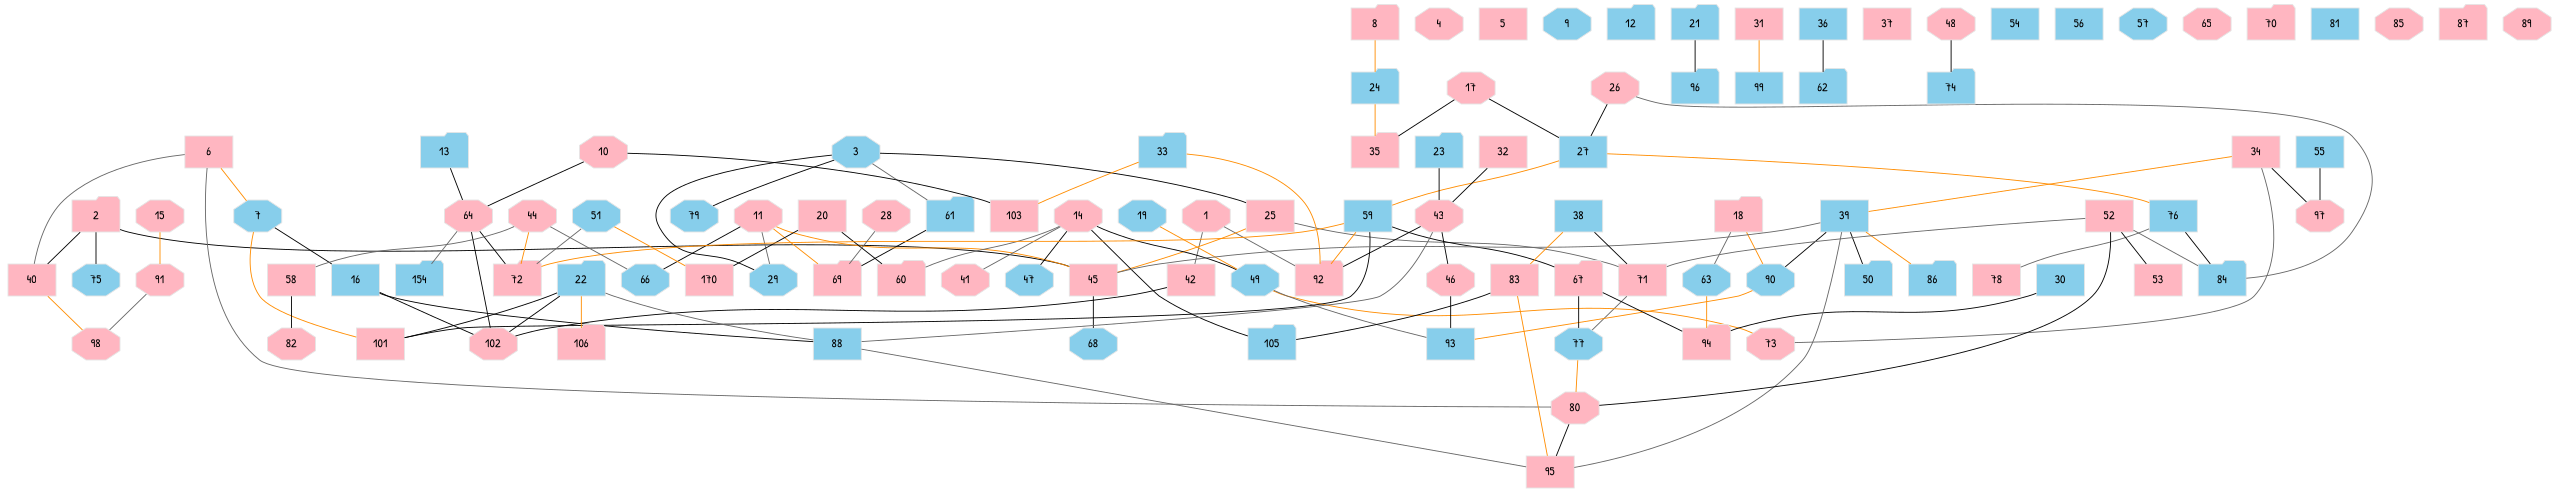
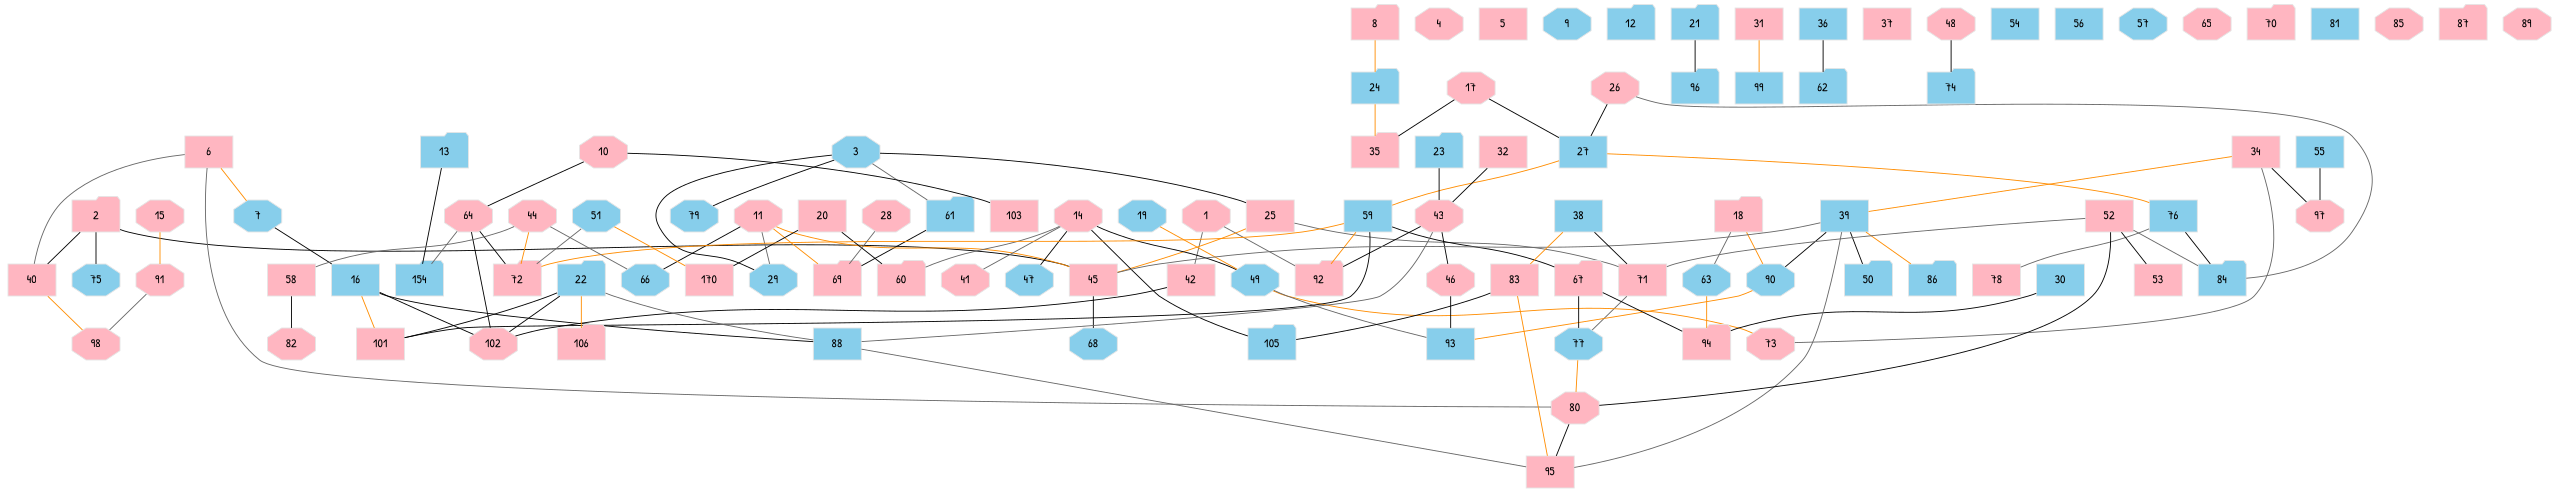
(1163, 152) -> none
(456, 184) -> (432, 216)
(275, 308) -> (368, 312)
